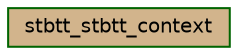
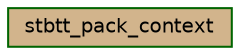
(119, 27) -> (120, 27)
